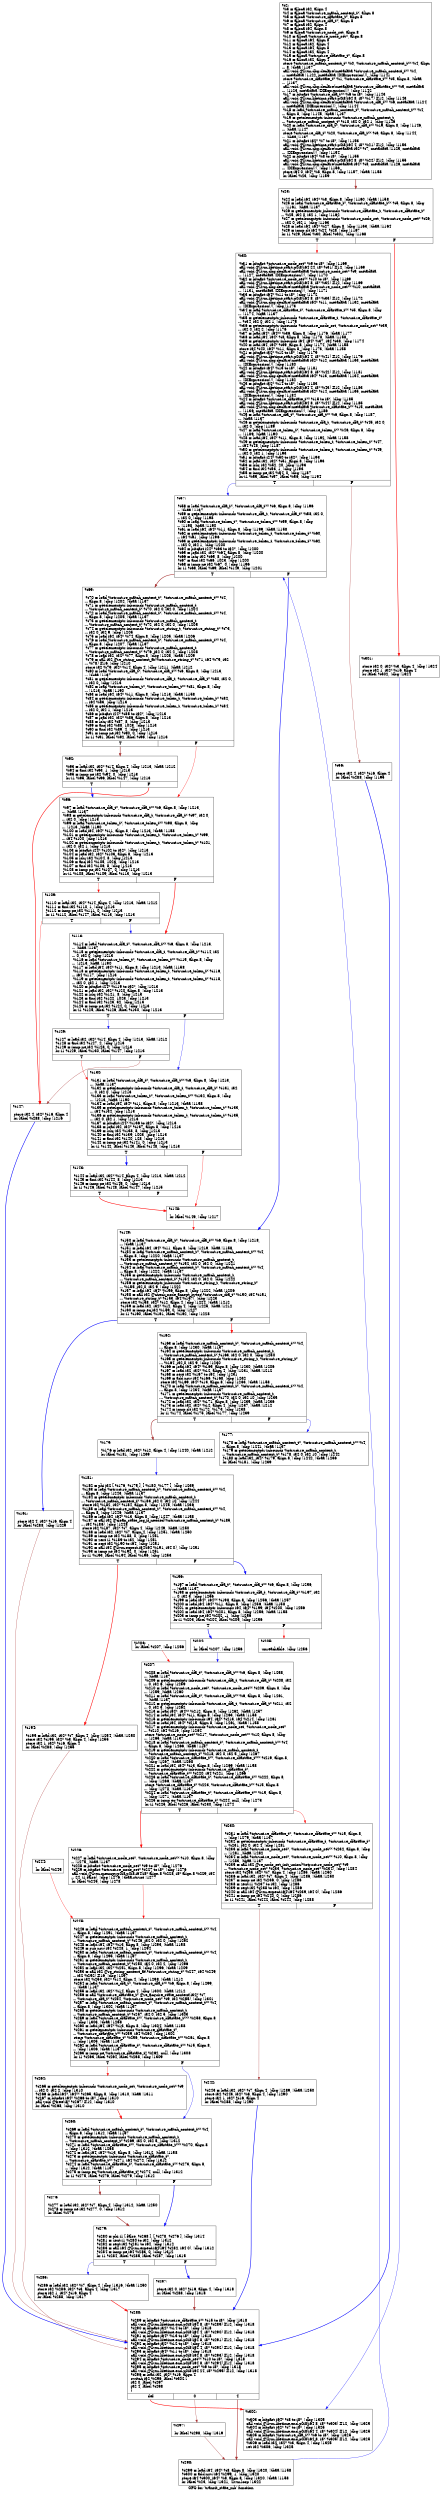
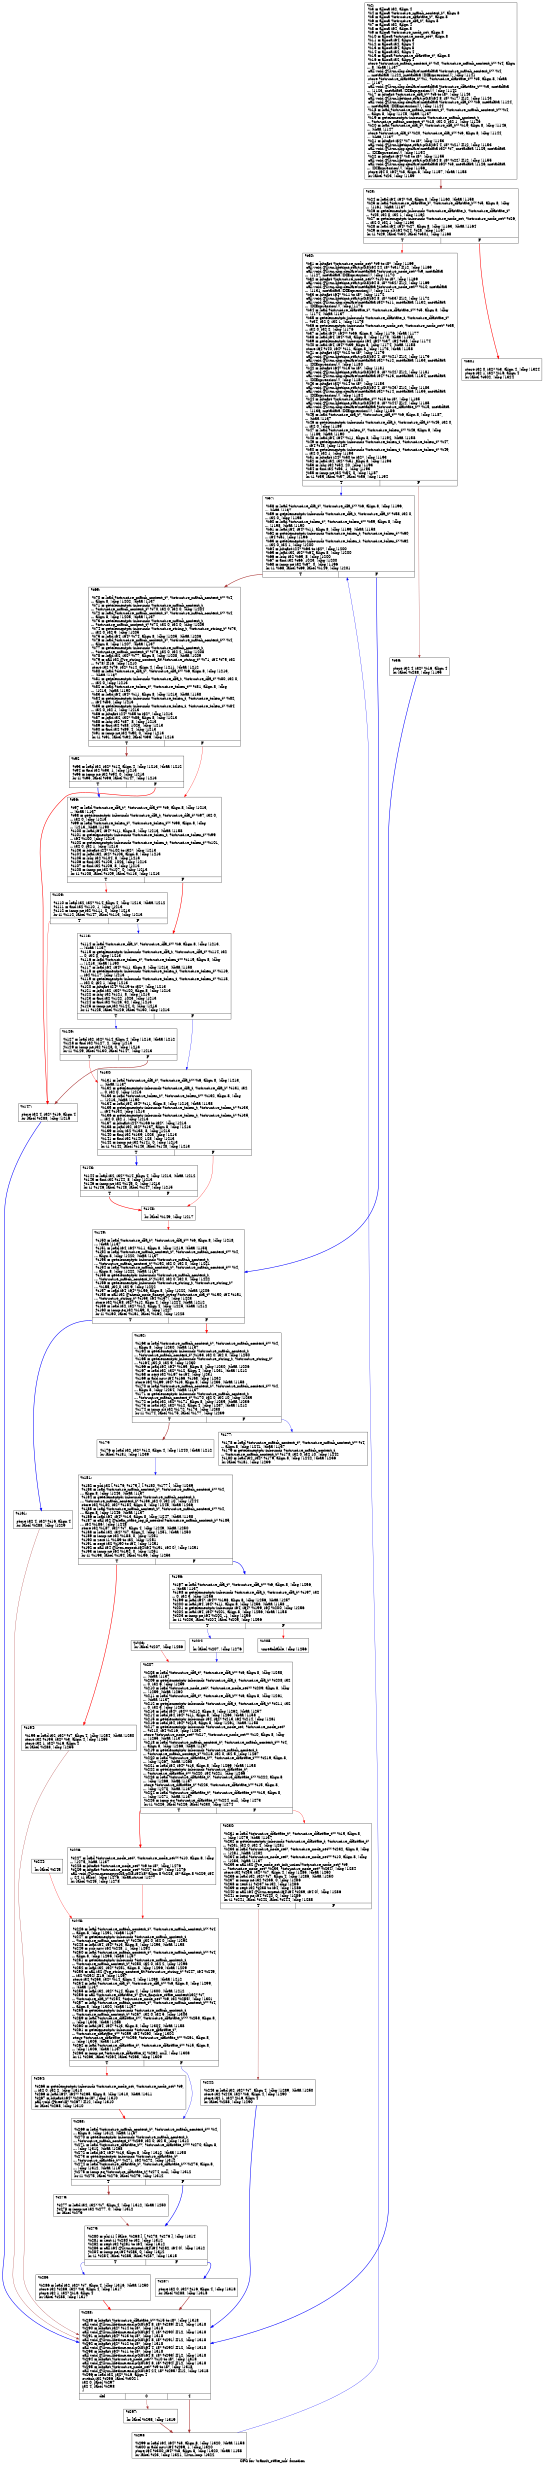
(90, 1069) -> (98, 1069)
(209, 1633) -> (208, 1633)
(218, 1649) -> (217, 1649)
(122, 2220) -> (124, 2220)
(308, 2430) -> none
(214, 2447) -> (165, 2427)
